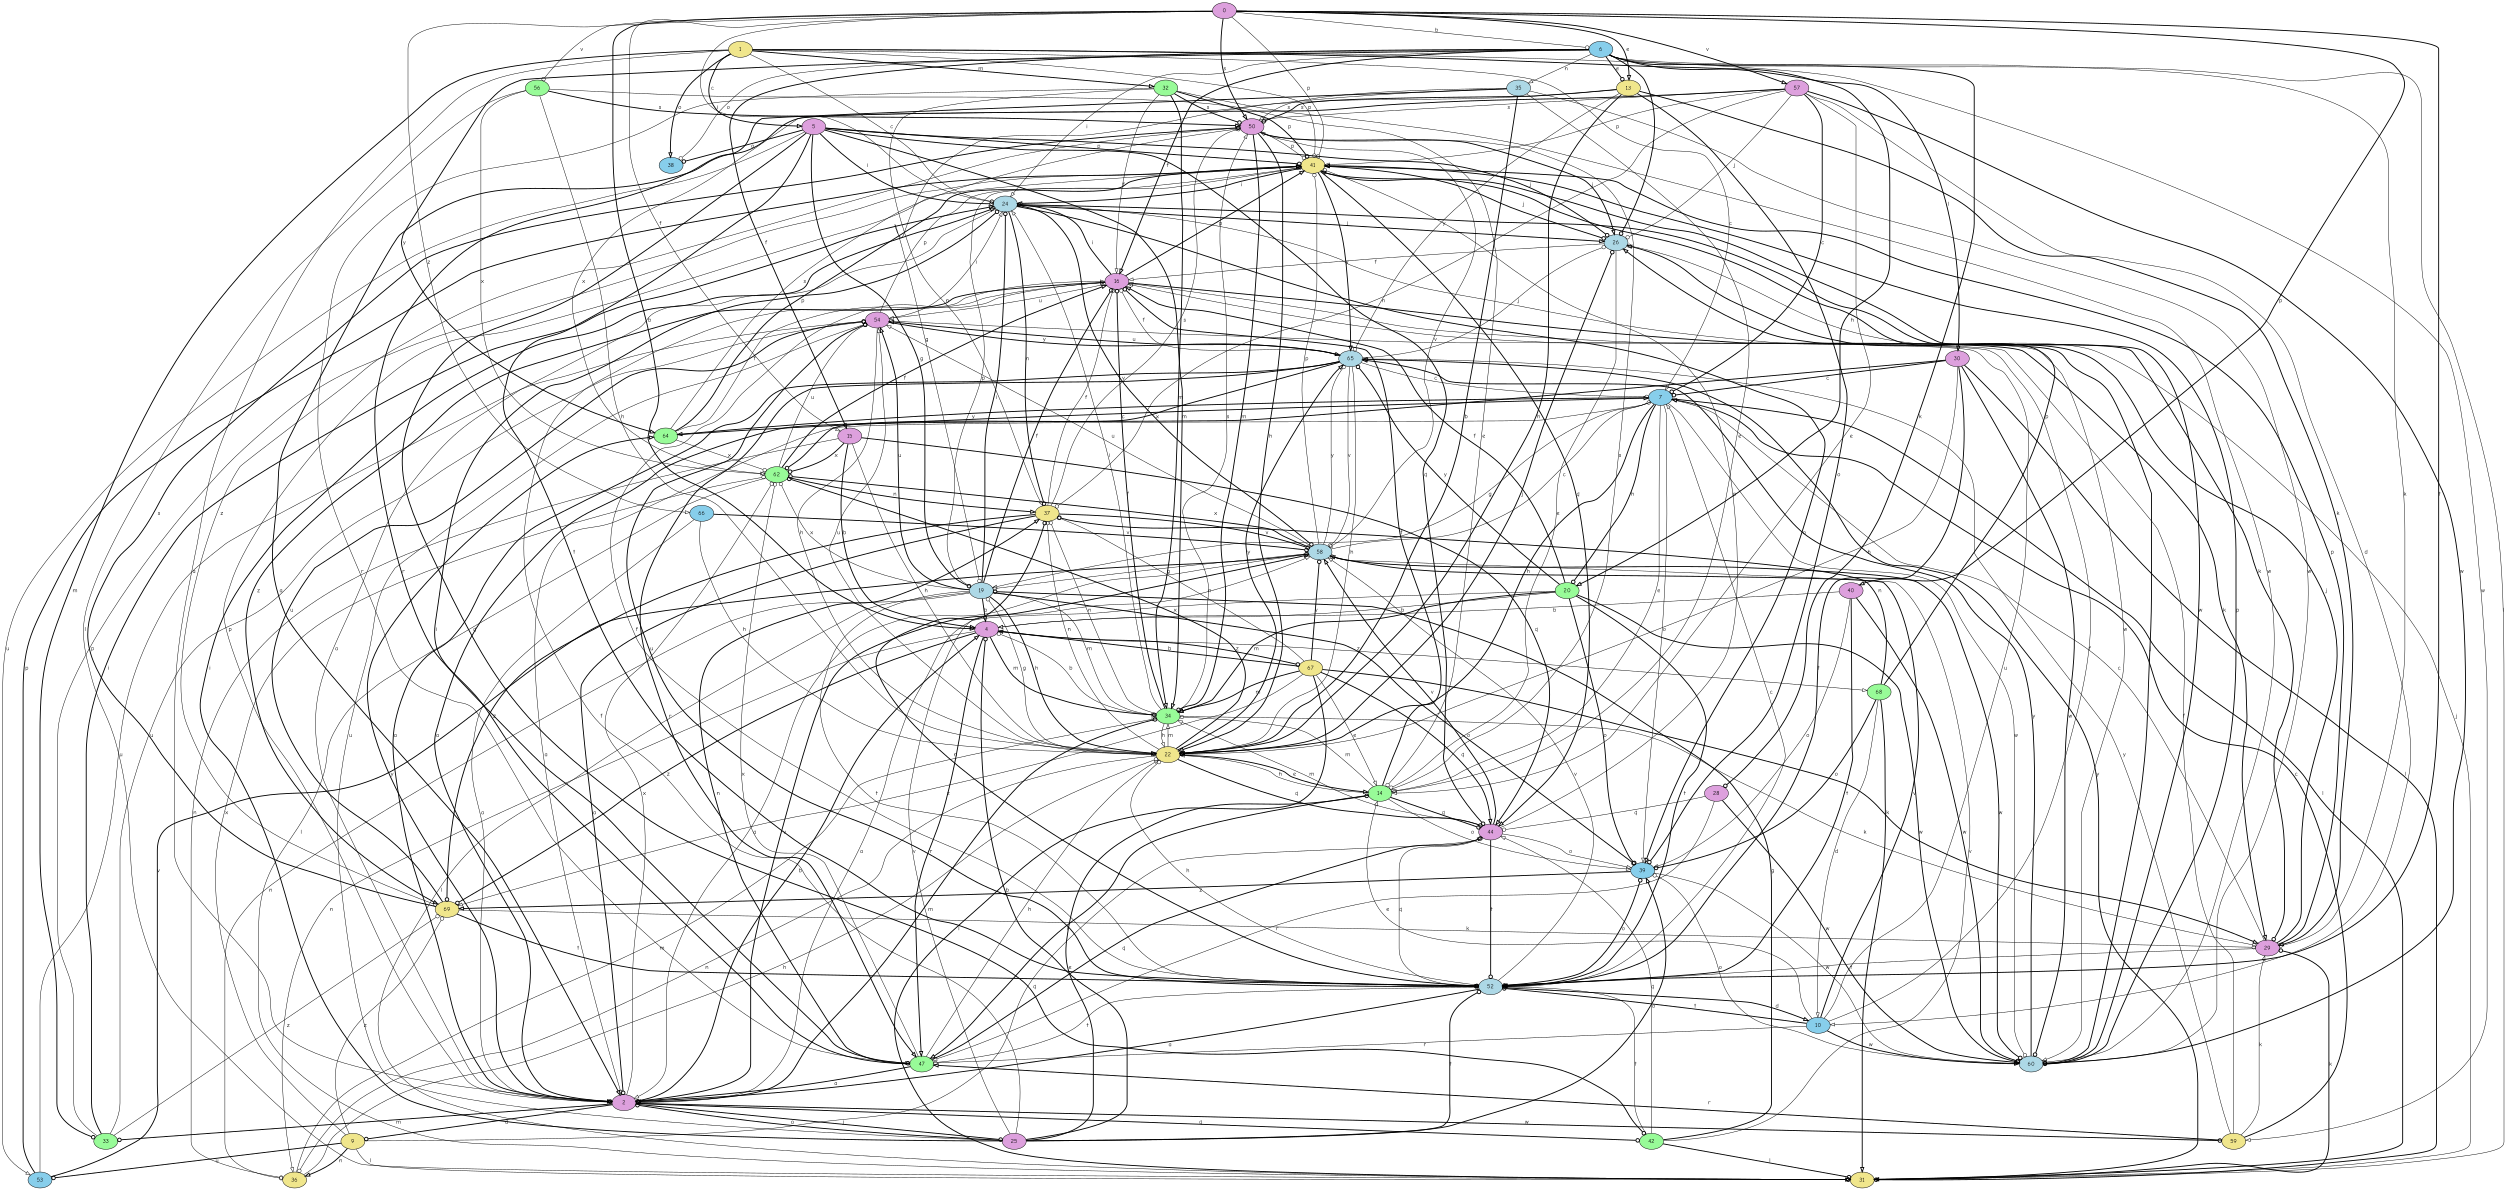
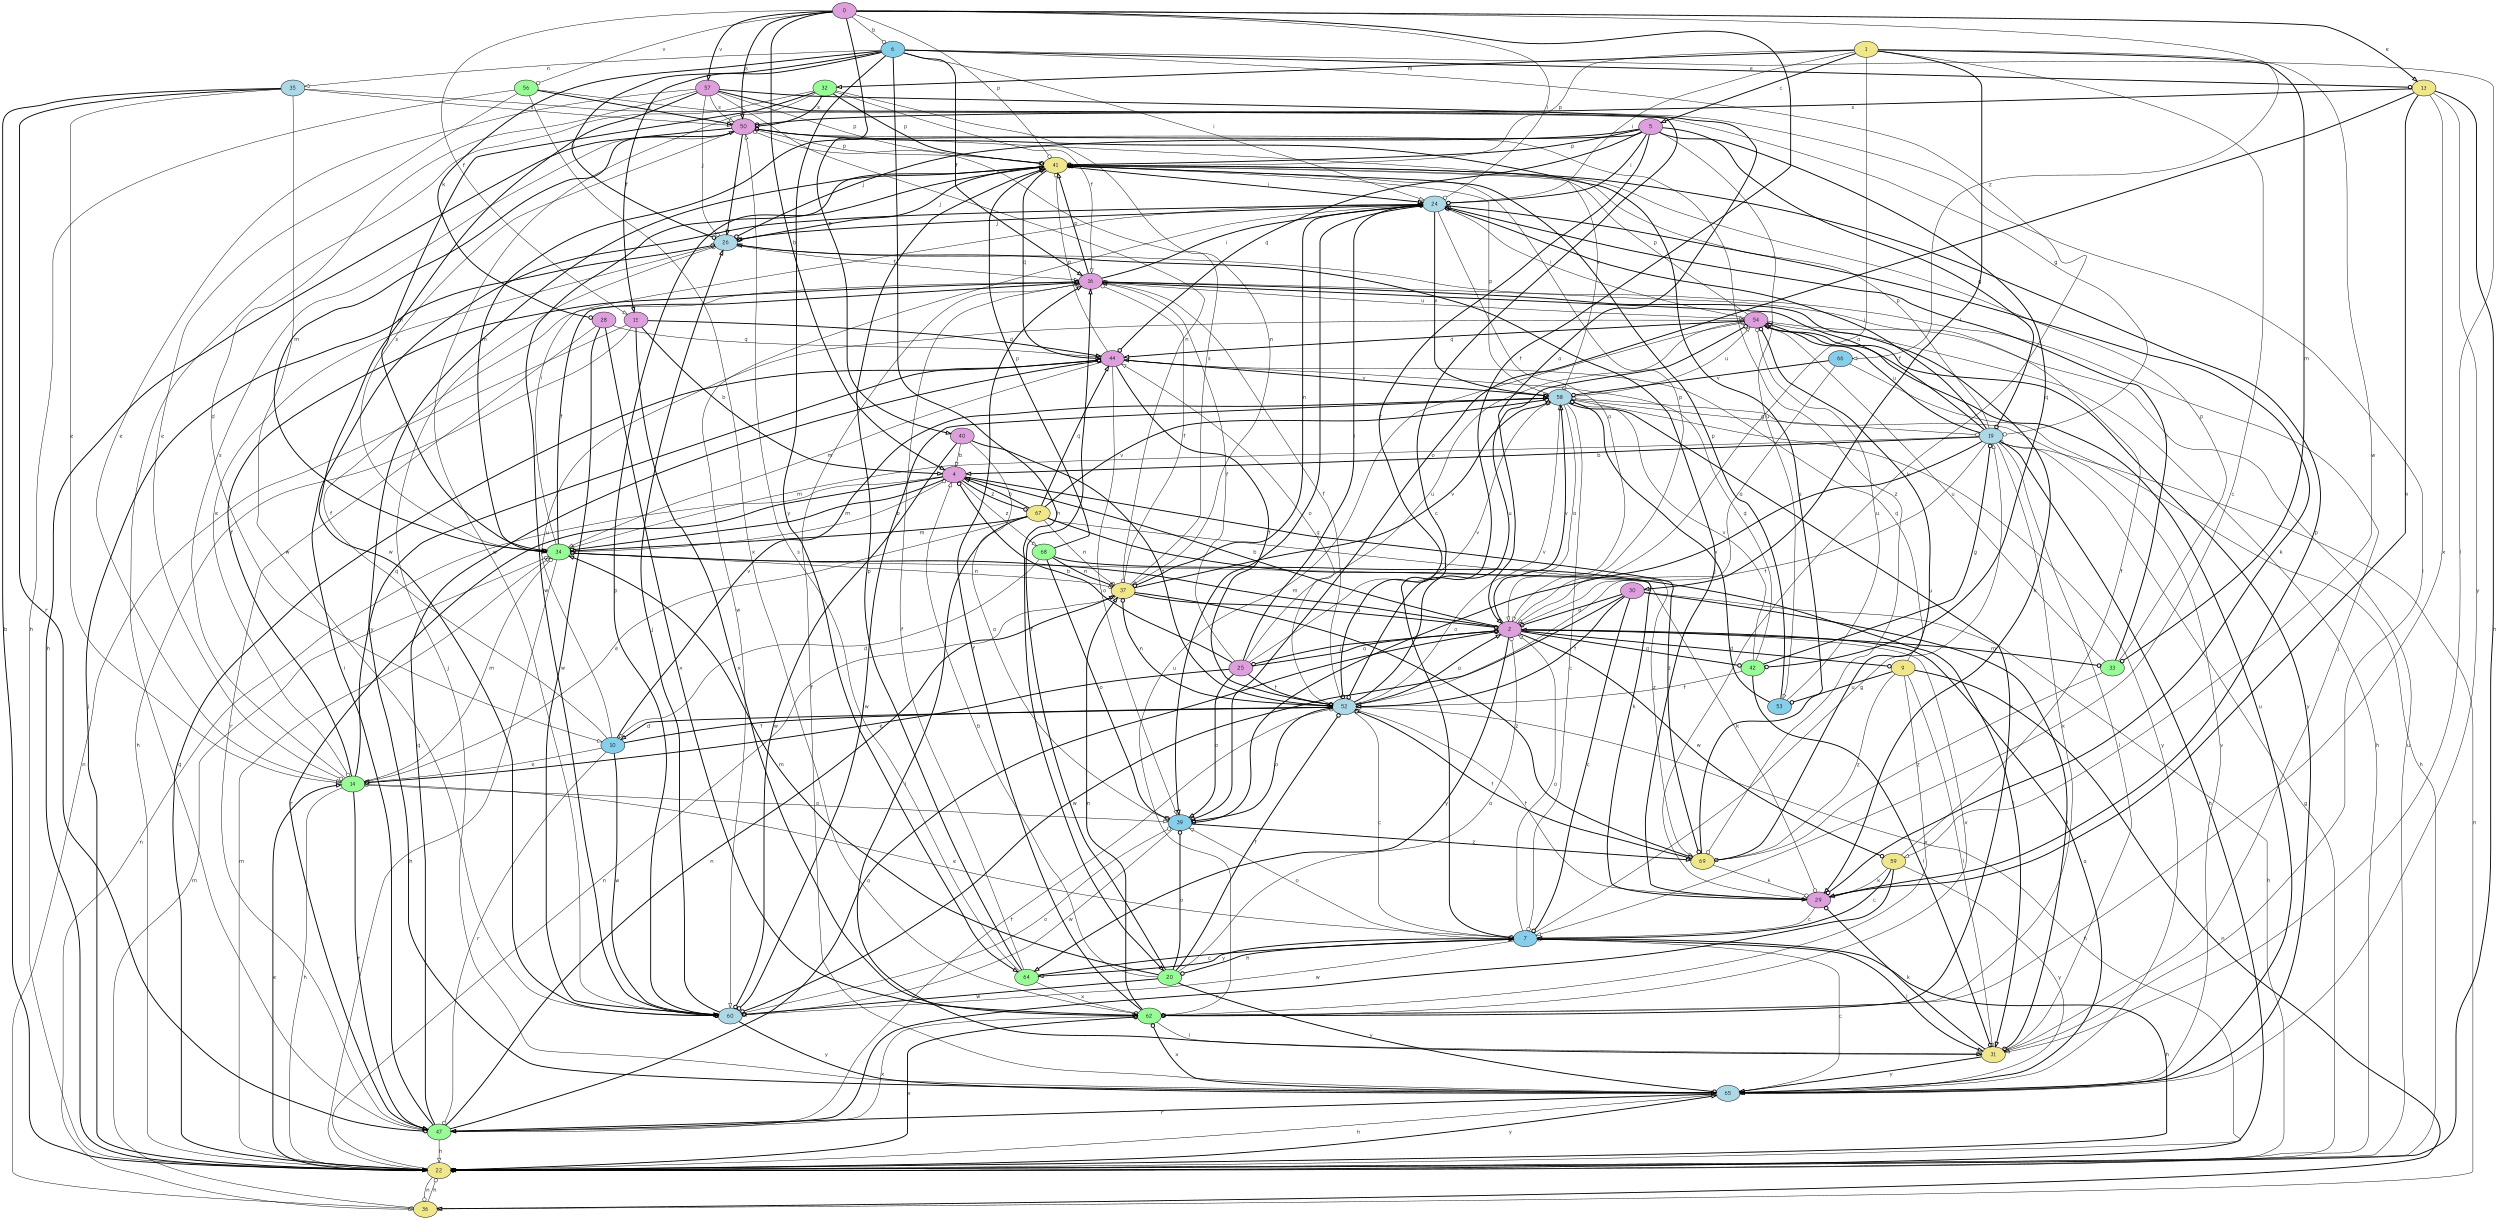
(892, 127) -> (1633, 127)
(671, 165) -> none
none -> (1452, 336)
(457, 402) -> none
none -> (713, 795)
